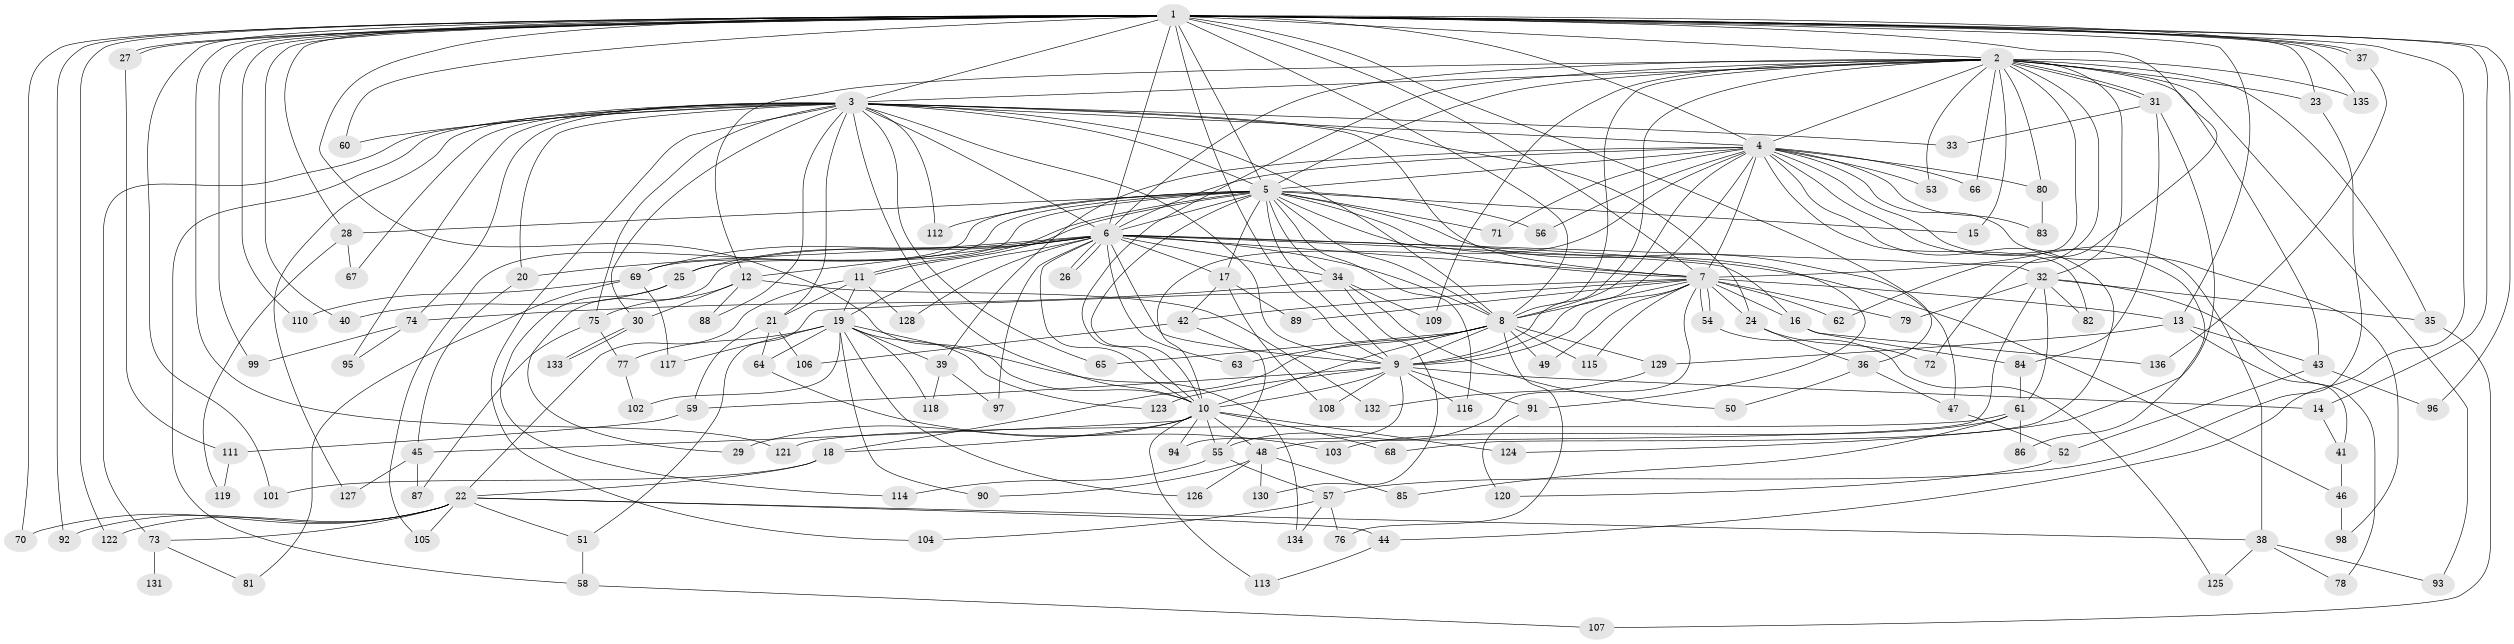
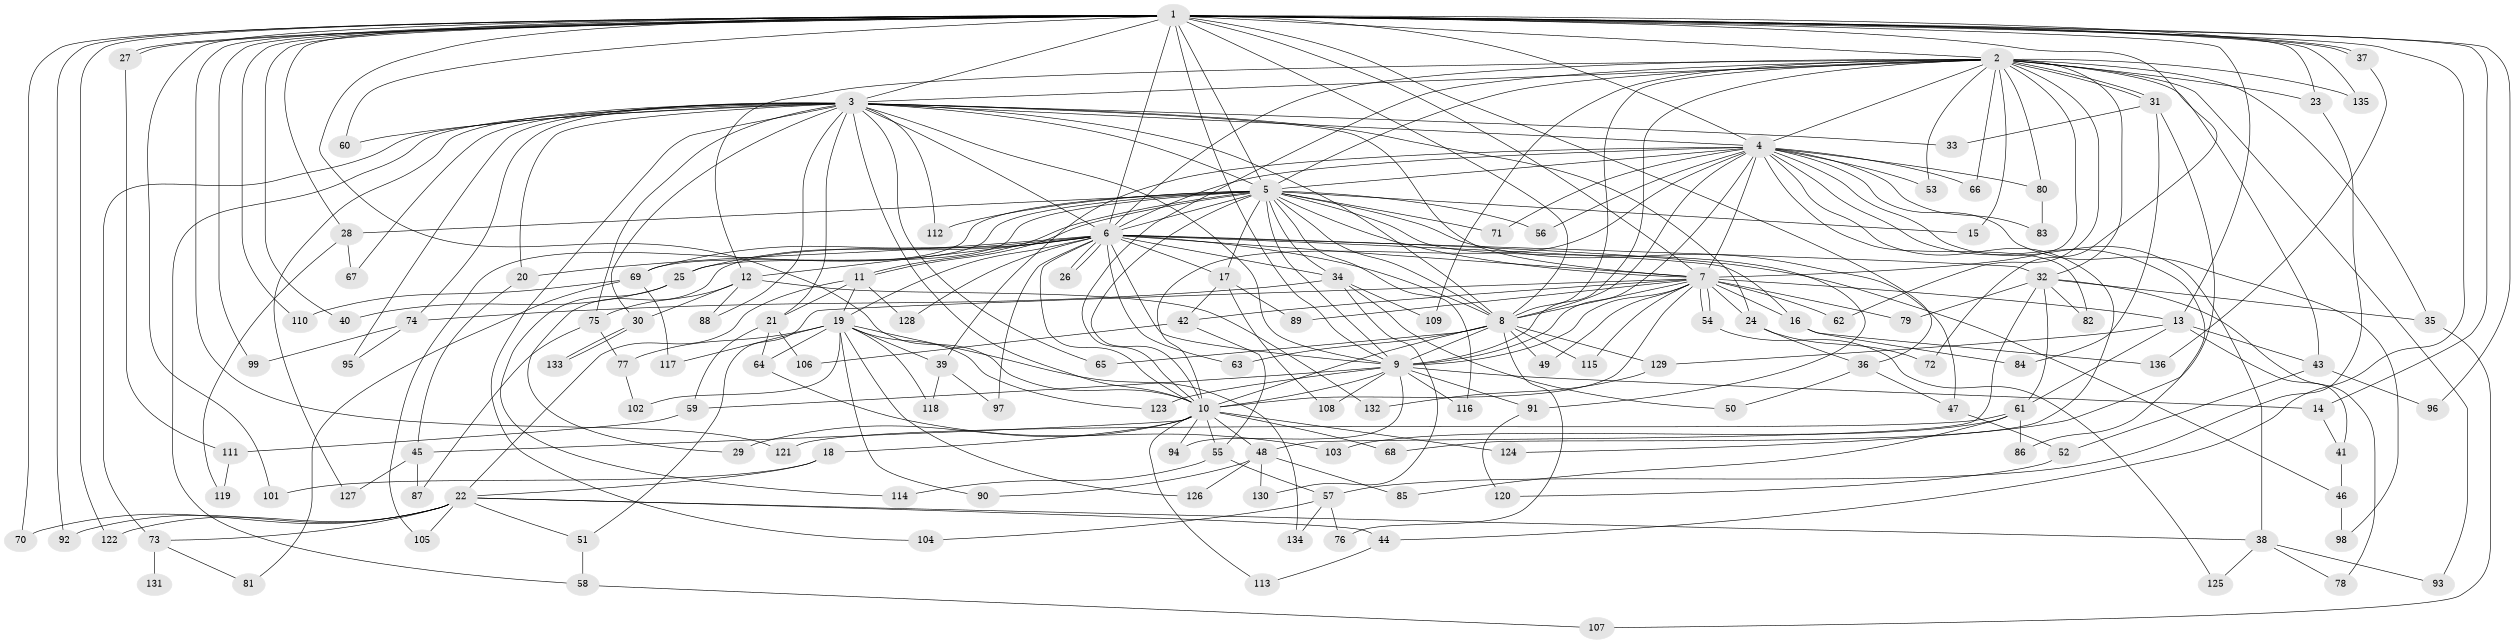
(2020, 386) -> (2089, 371)
(1152, 396) -> none
(1501, 407) -> (1413, 397)
